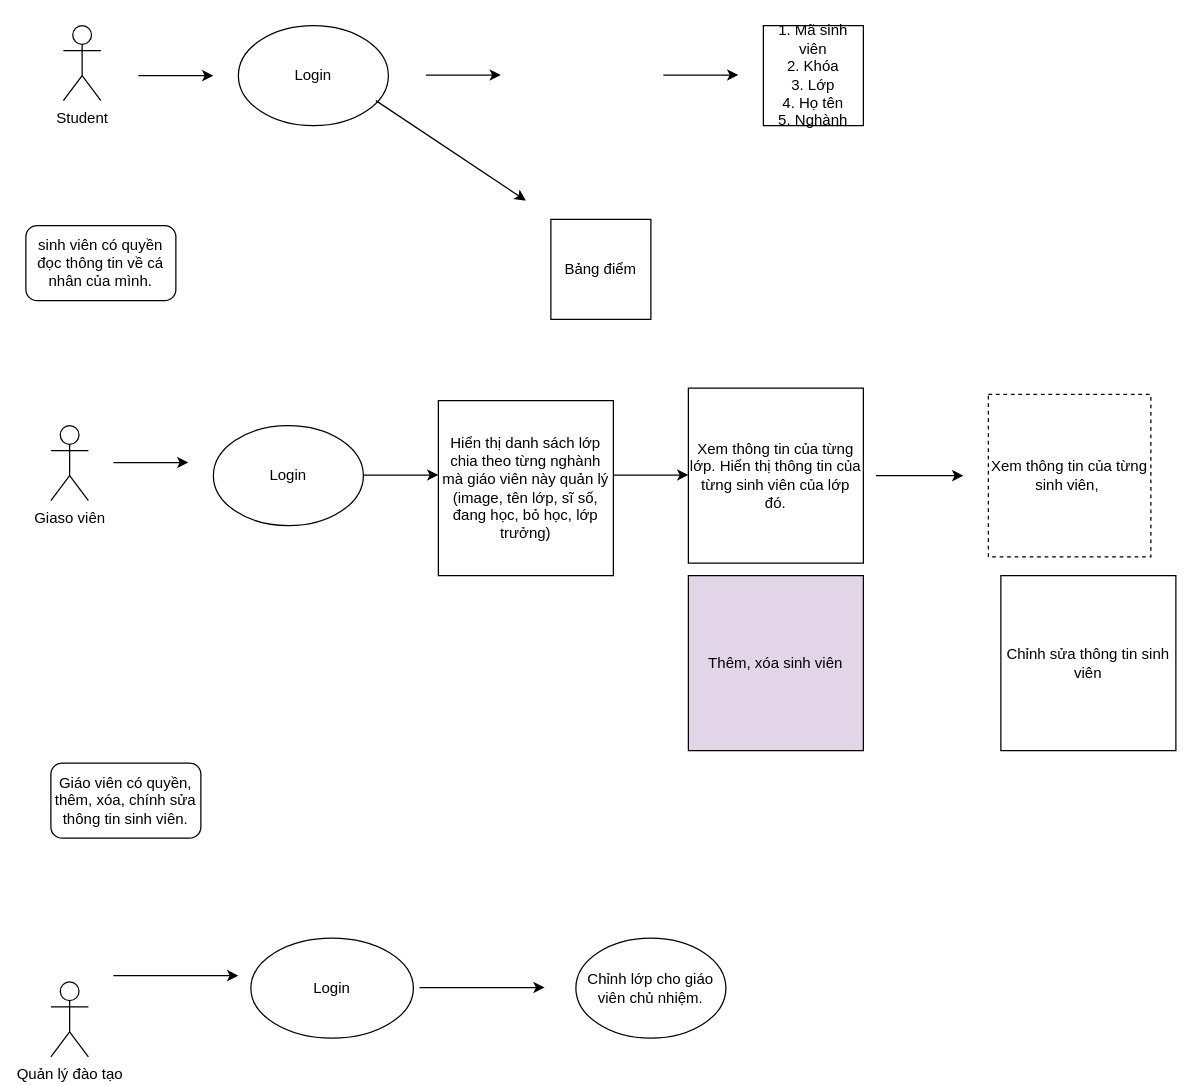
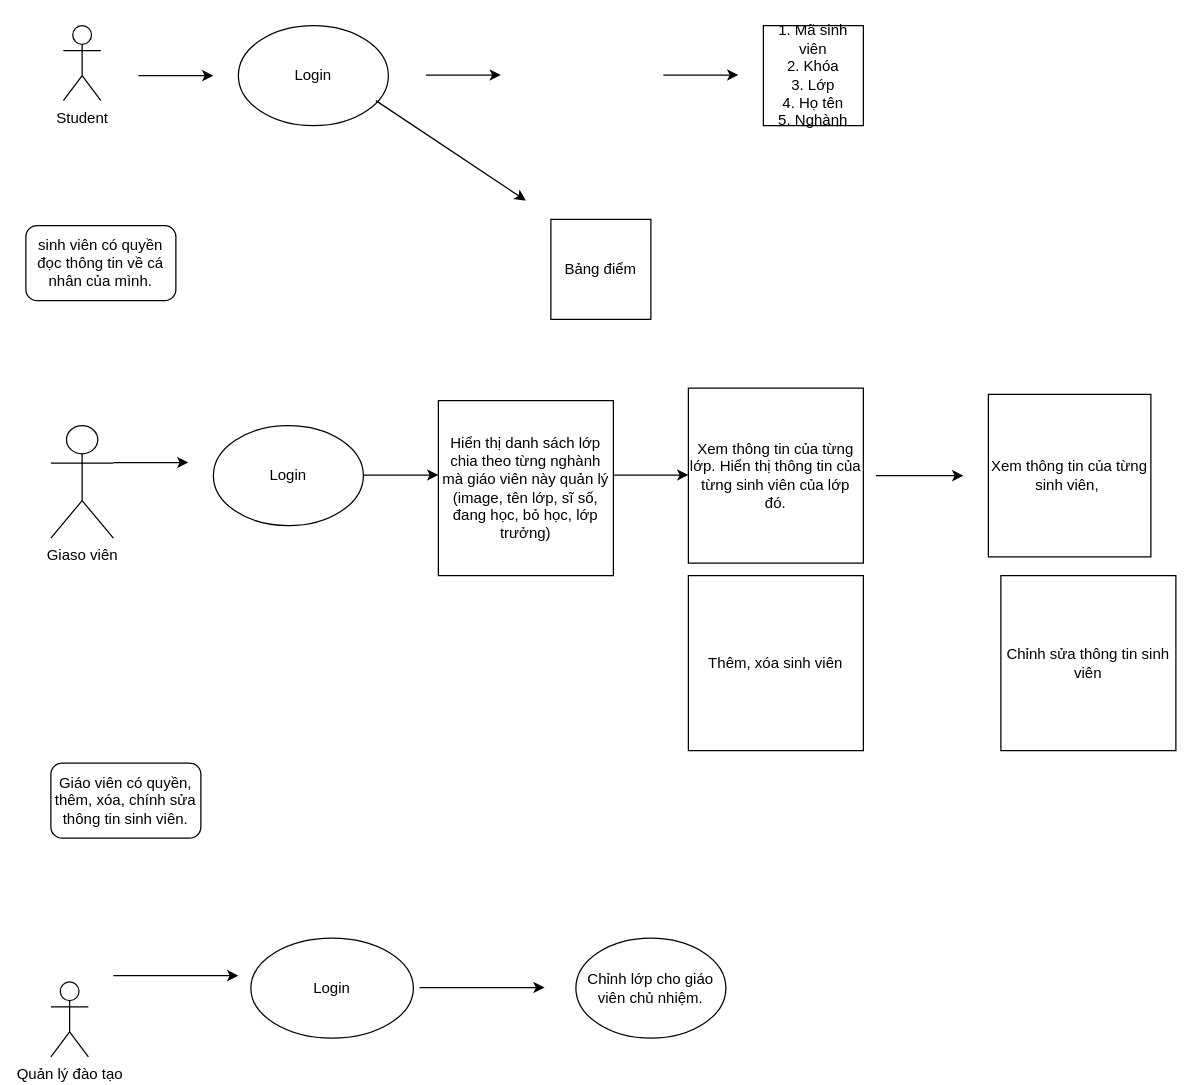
(69, 463) -> (82, 482)
(1069, 476) -> (1069, 476)
(776, 663) -> (776, 663)
